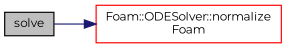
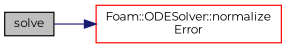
(189, 24) -> (189, 24)
